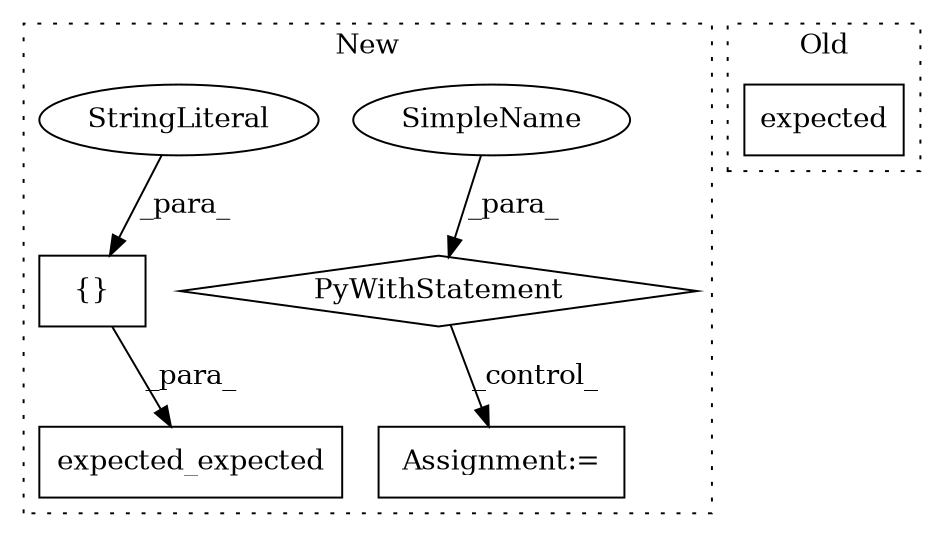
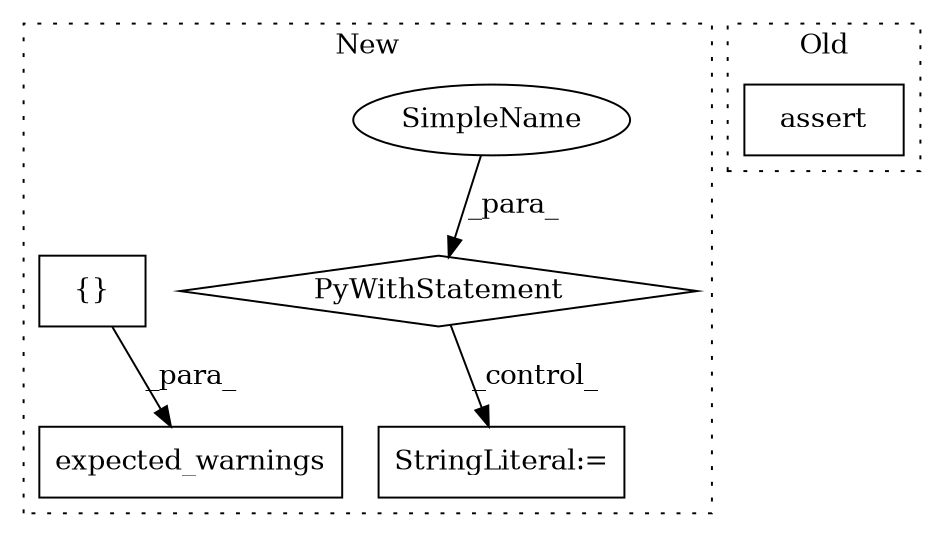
(179, 120) -> none
(824, 120) -> (824, 120)
(191, 462) -> (191, 462)
(502, 462) -> (502, 462)
